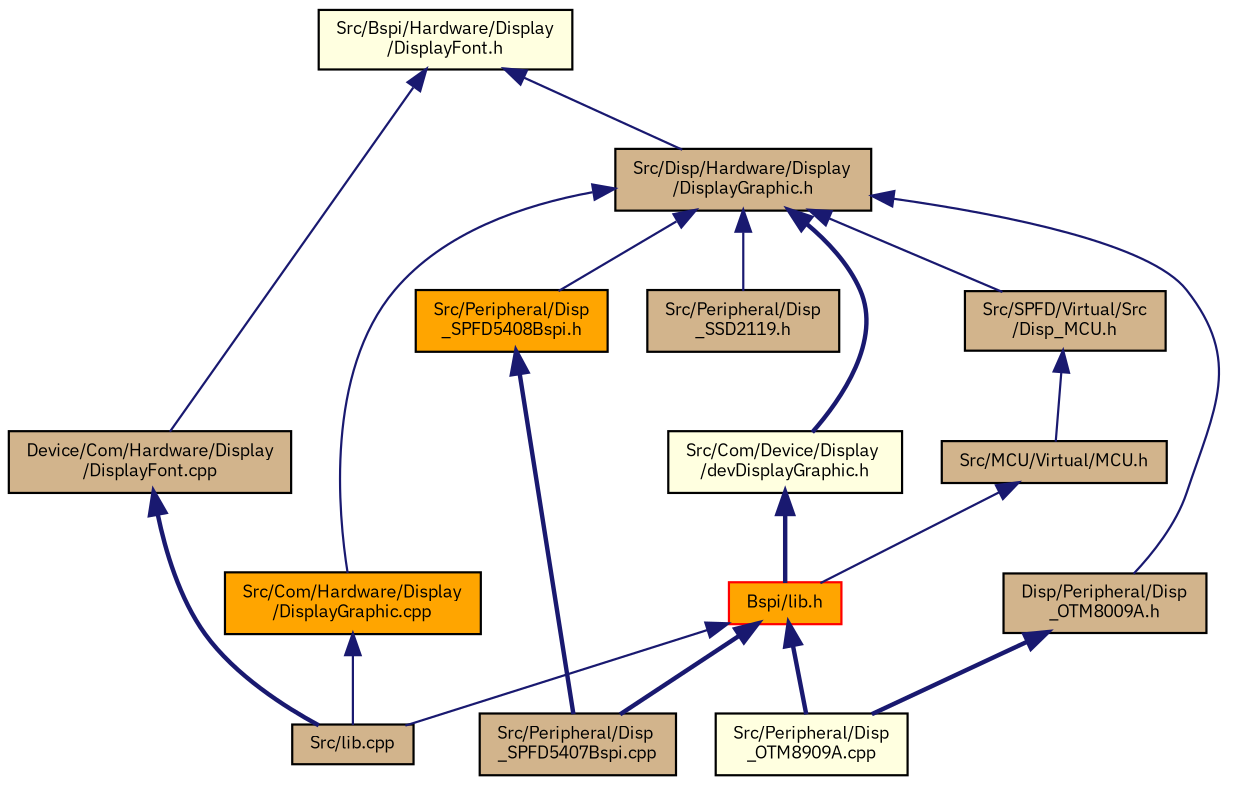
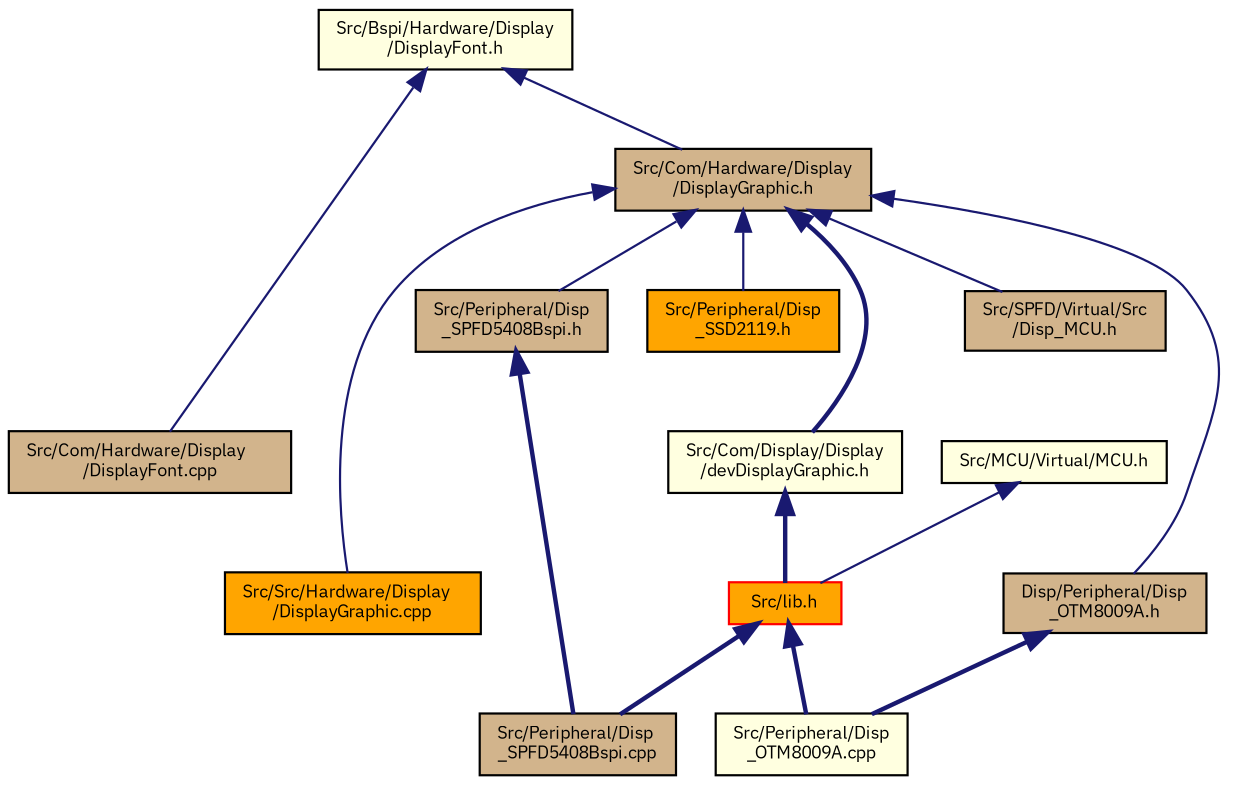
(743, 180) -> (743, 180)
(512, 321) -> (512, 321)
(743, 321) -> (743, 321)
(1059, 407) -> none
(150, 462) -> (150, 462)
(785, 462) -> (785, 462)
(1054, 462) -> (1054, 462)
(353, 603) -> (353, 603)
(785, 603) -> (785, 603)
(353, 744) -> none
(578, 744) -> (578, 744)
(812, 744) -> (812, 744)
